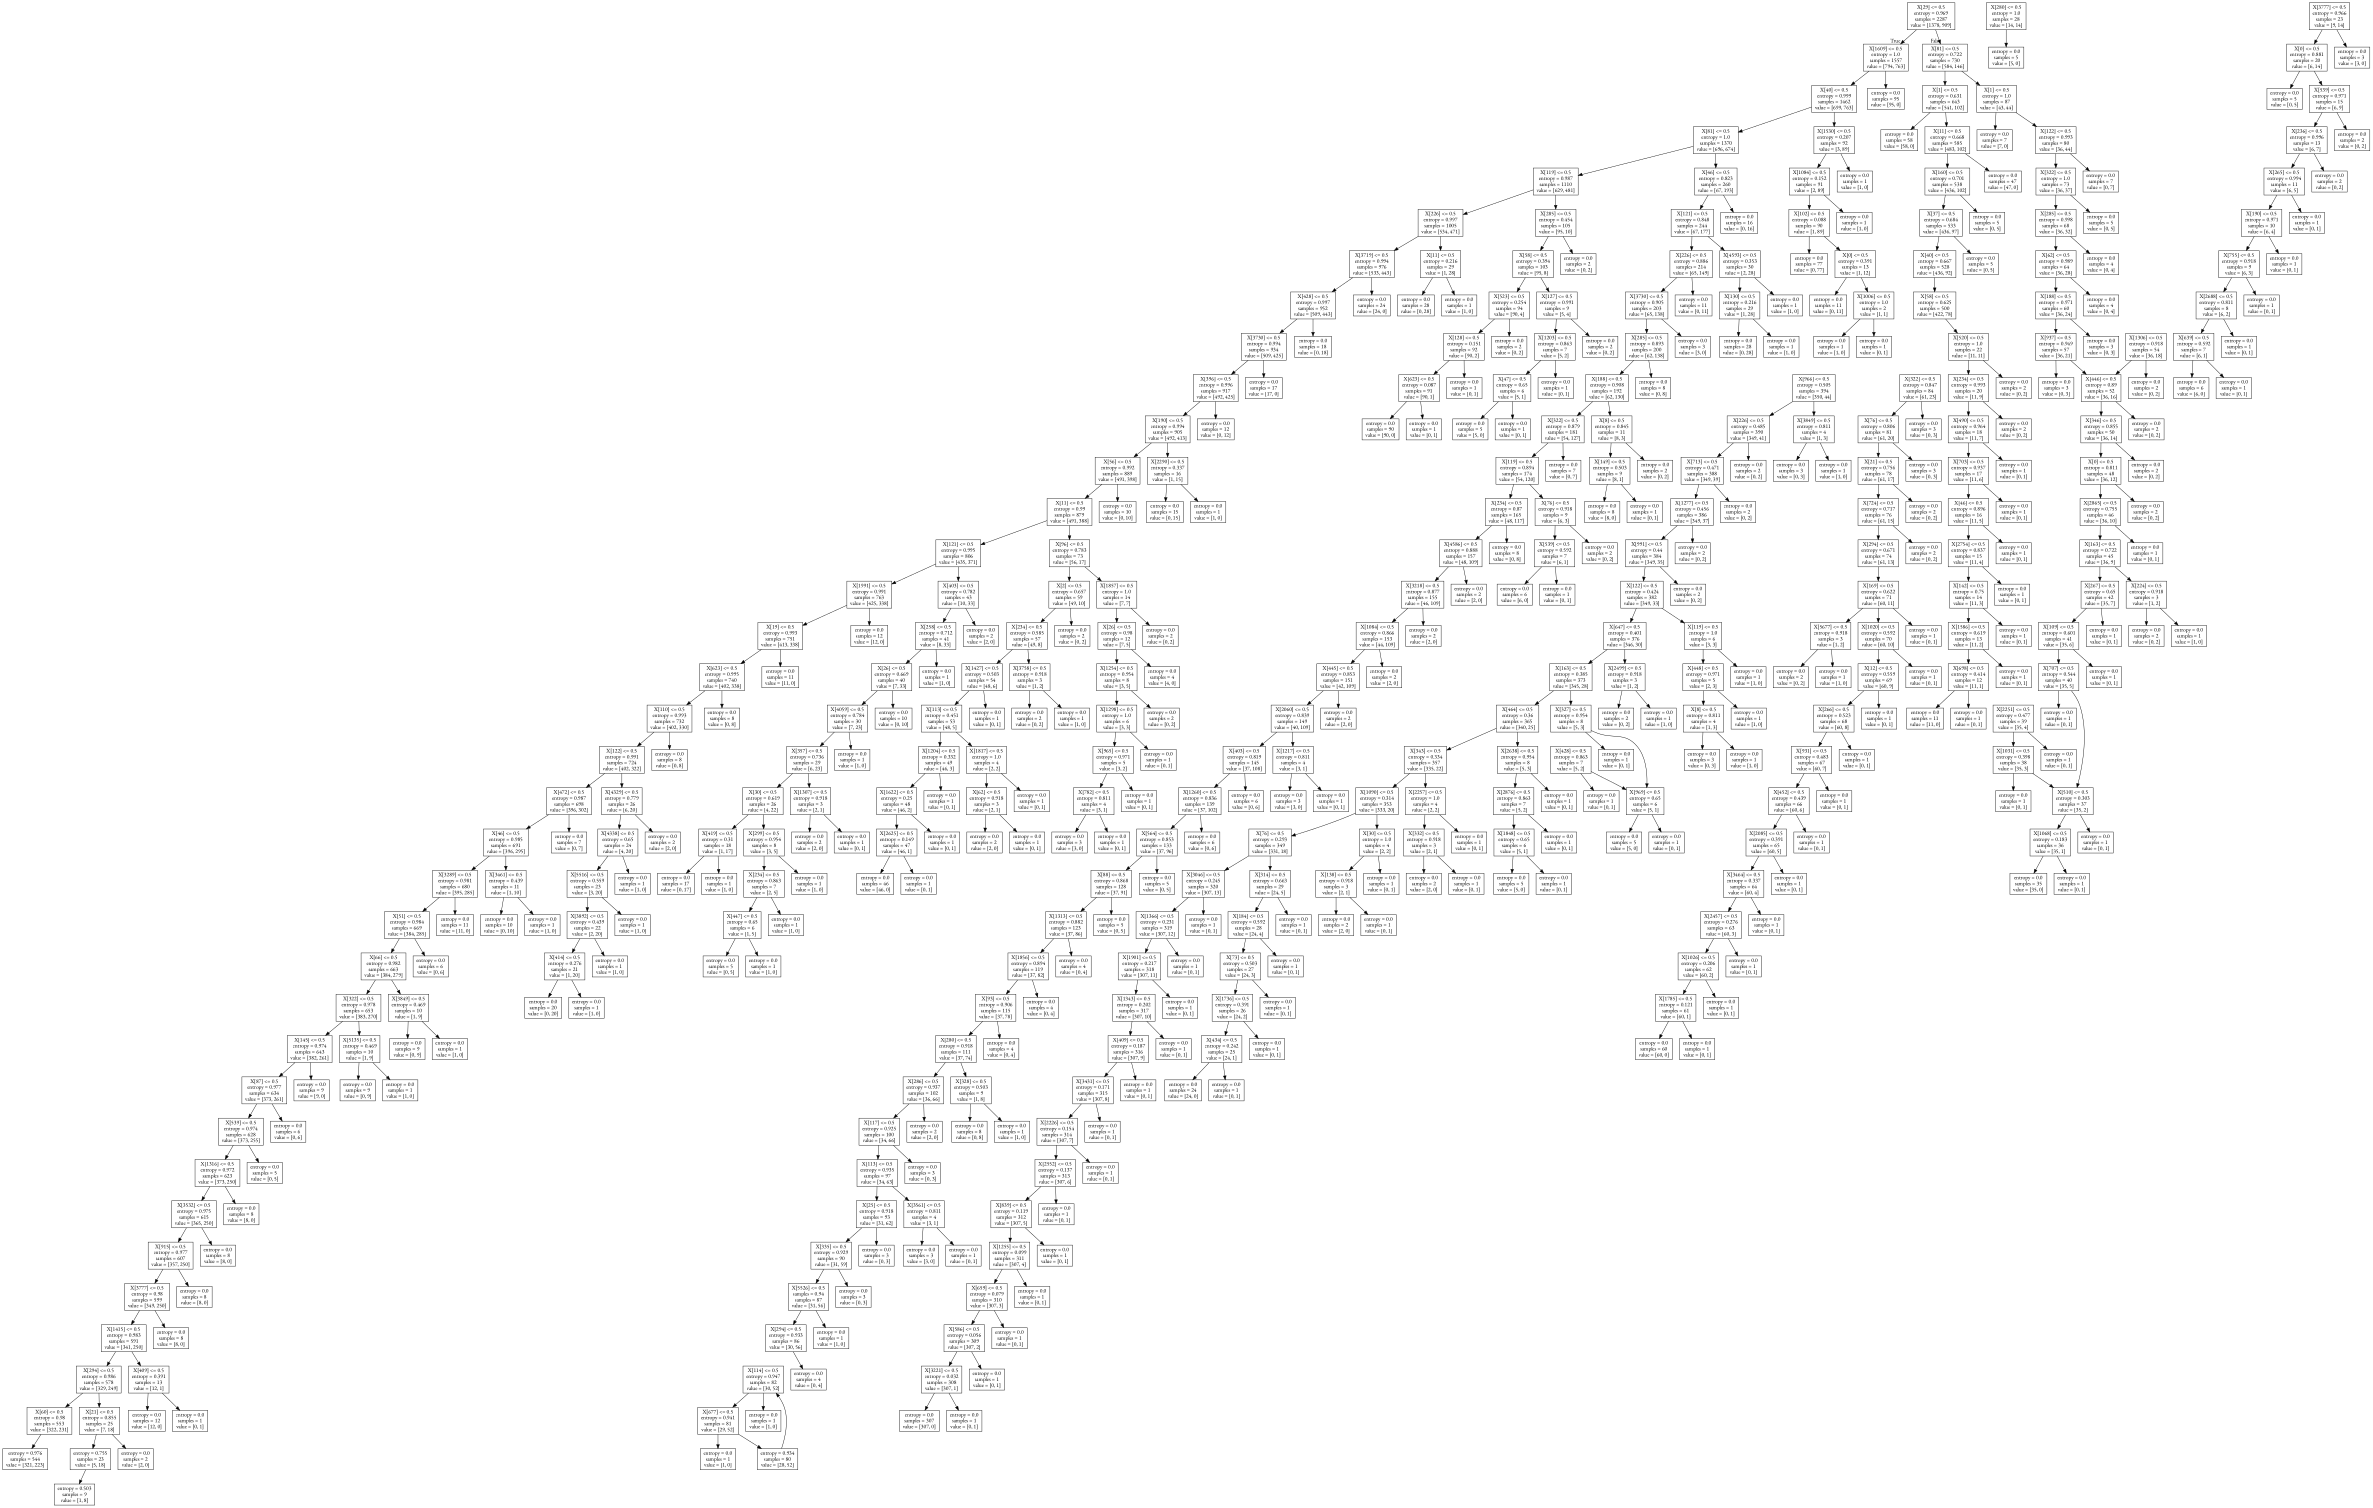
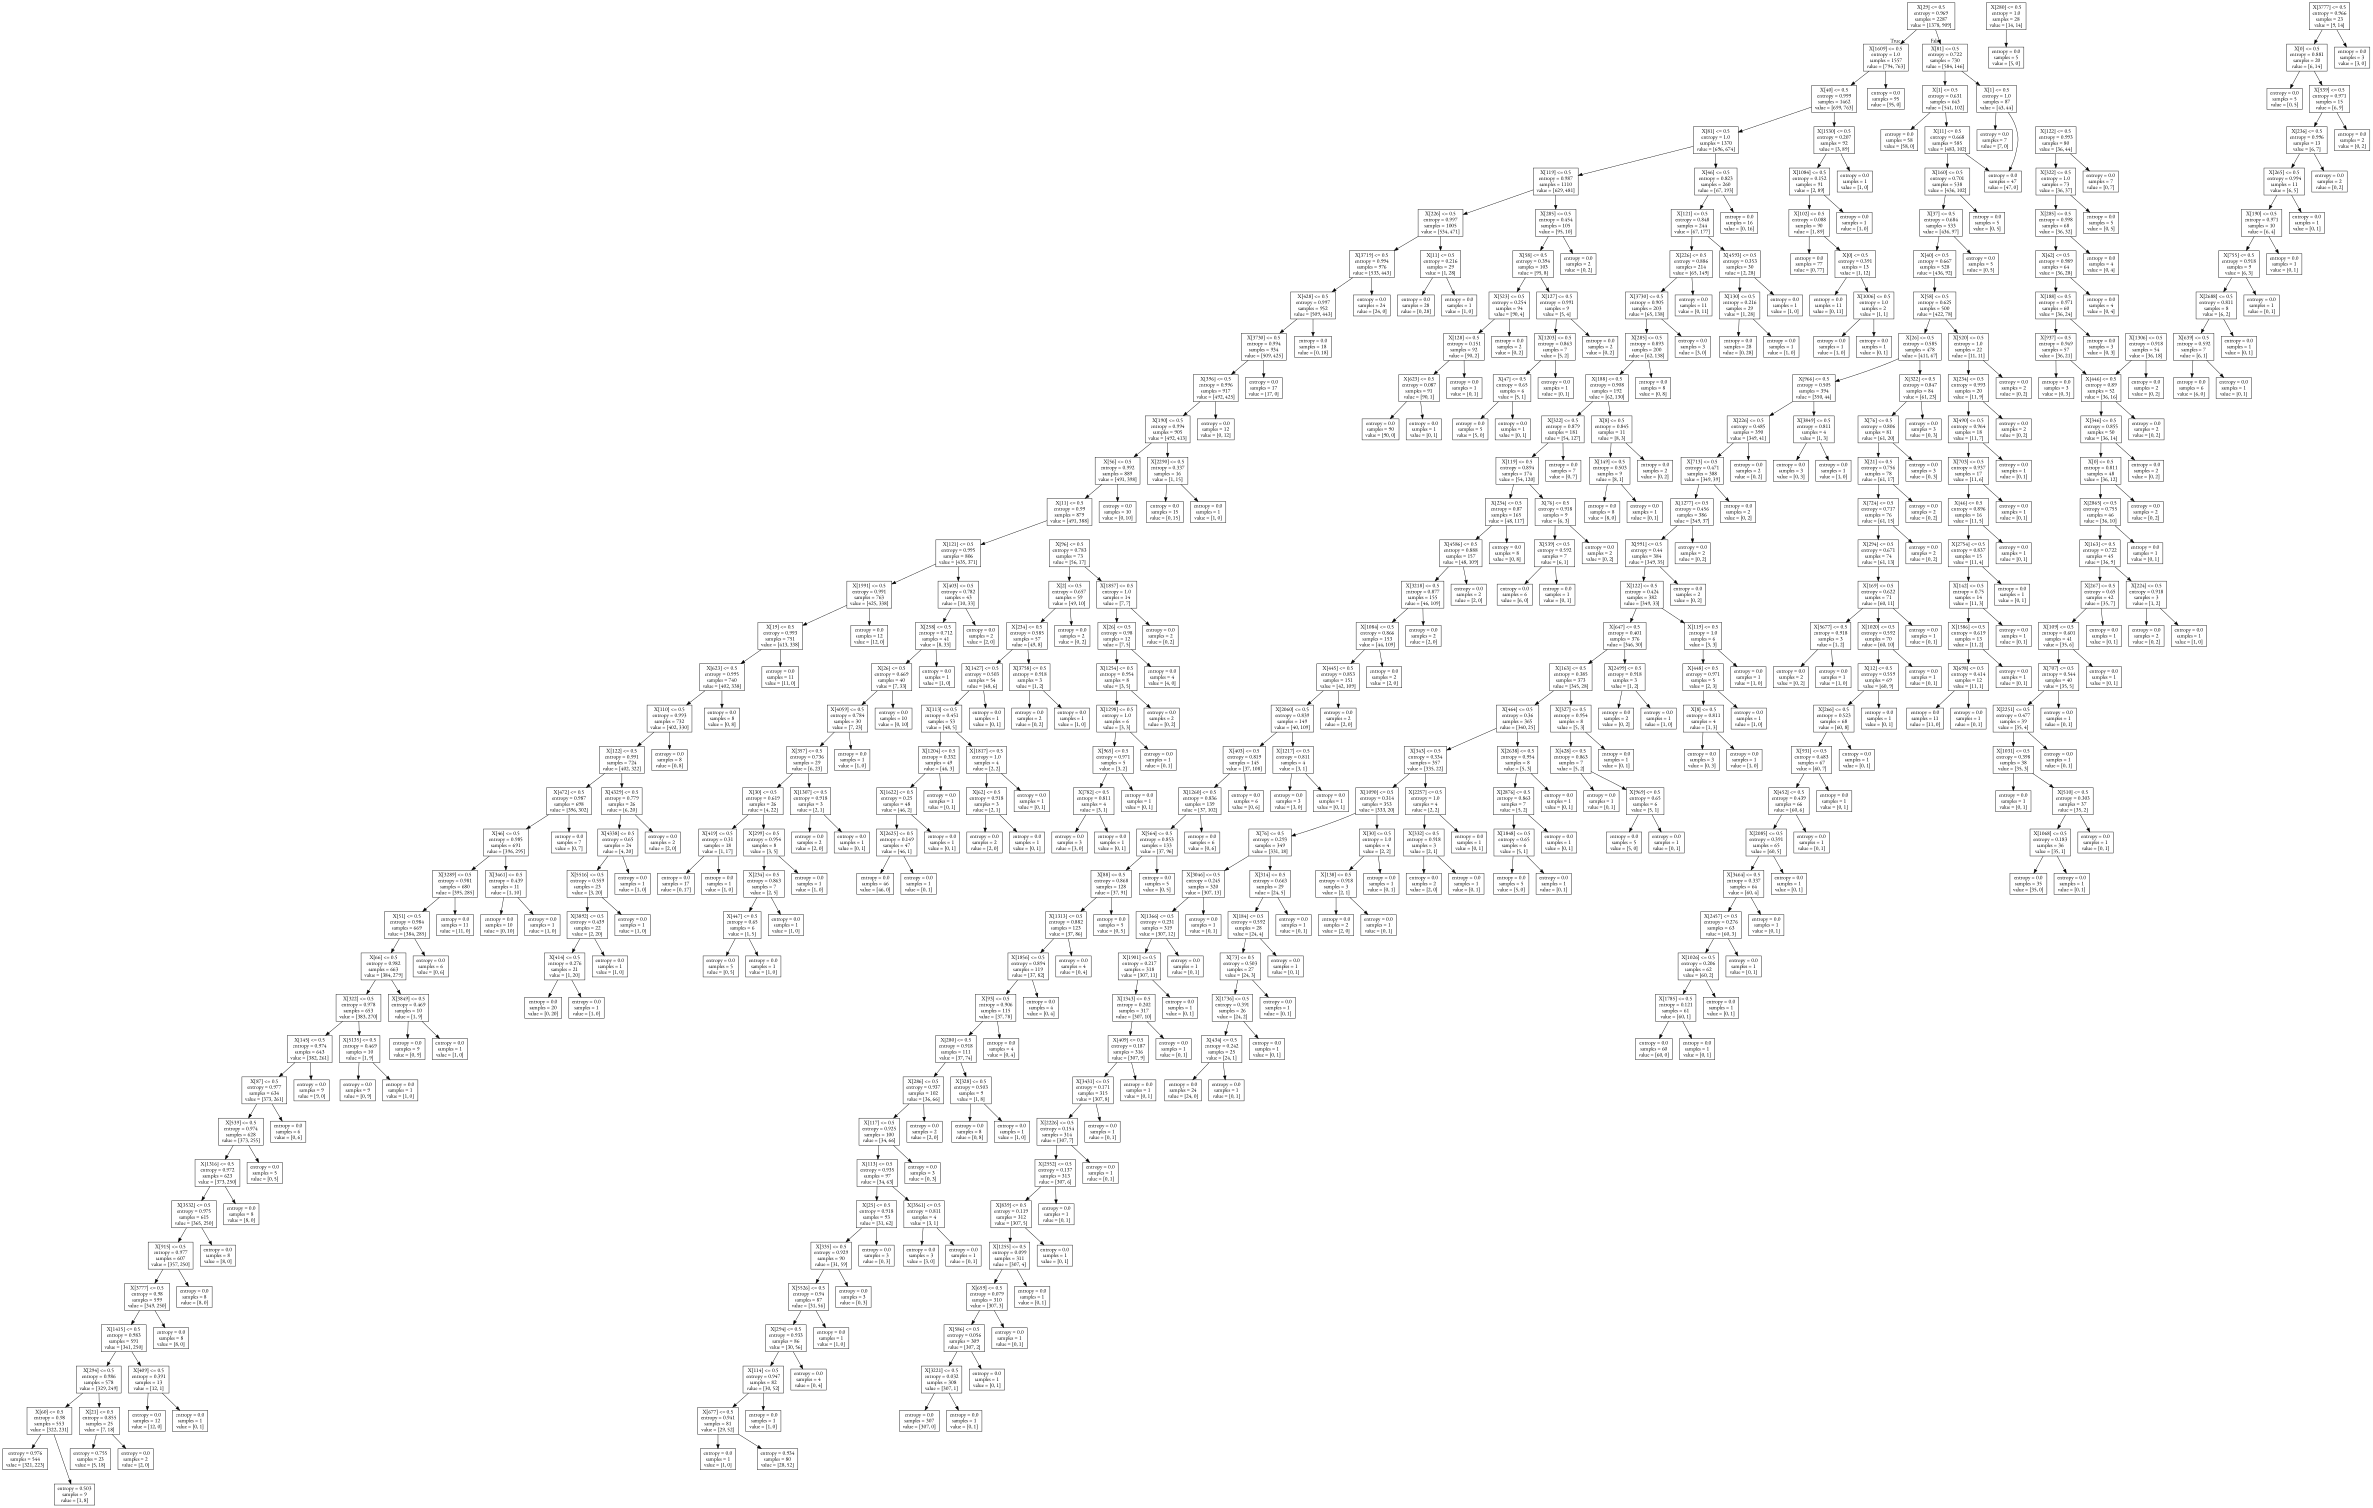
(2025, 118) -> (2018, 139)
none -> (1920, 347)
(1070, 531) -> none
(2084, 736) -> (2038, 697)
(1633, 743) -> (1571, 737)
(809, 1297) -> (809, 1297)
(786, 1422) -> (776, 1357)
(83, 1475) -> (62, 1457)
